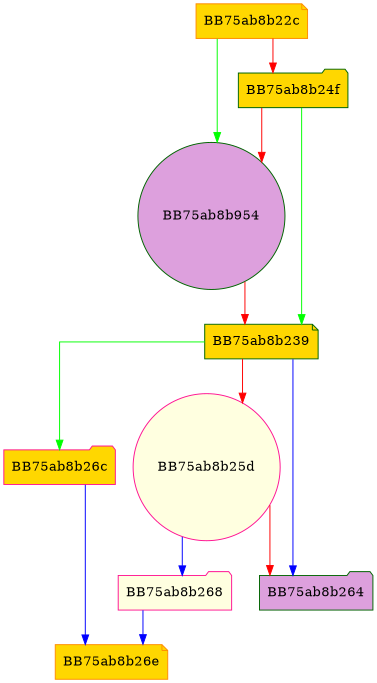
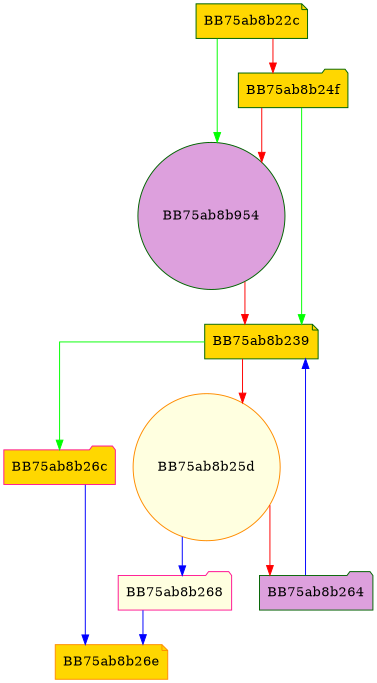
(252, 21) -> (252, 21)
(293, 463) -> (306, 472)
(207, 467) -> (207, 467)
